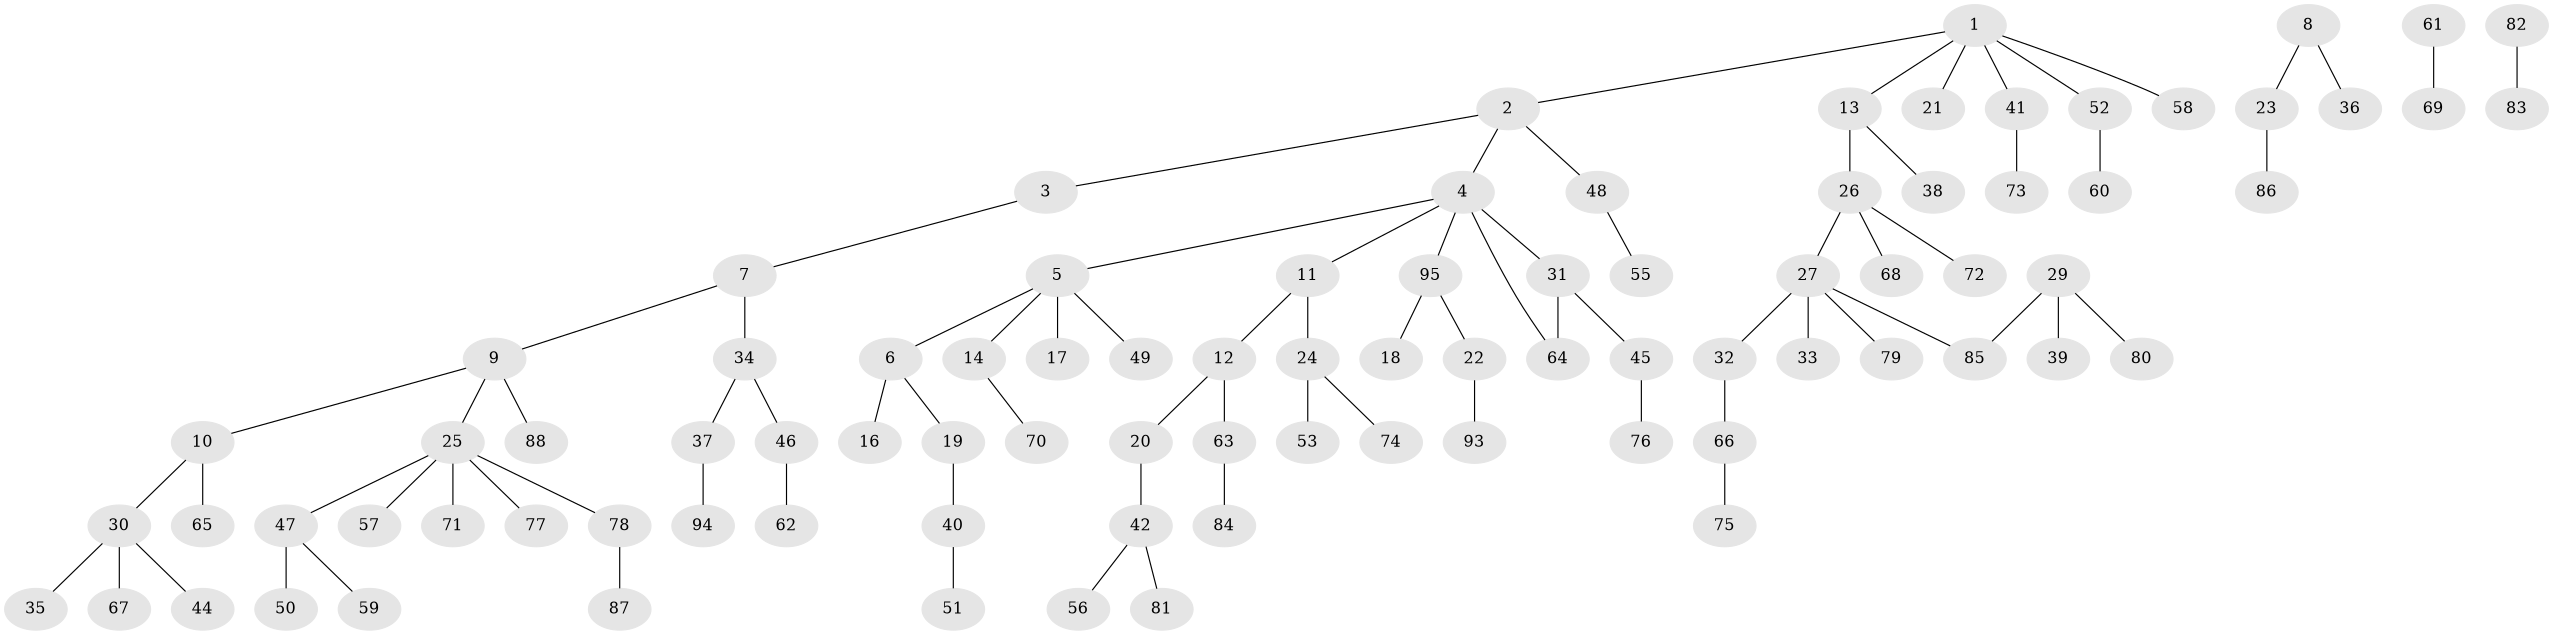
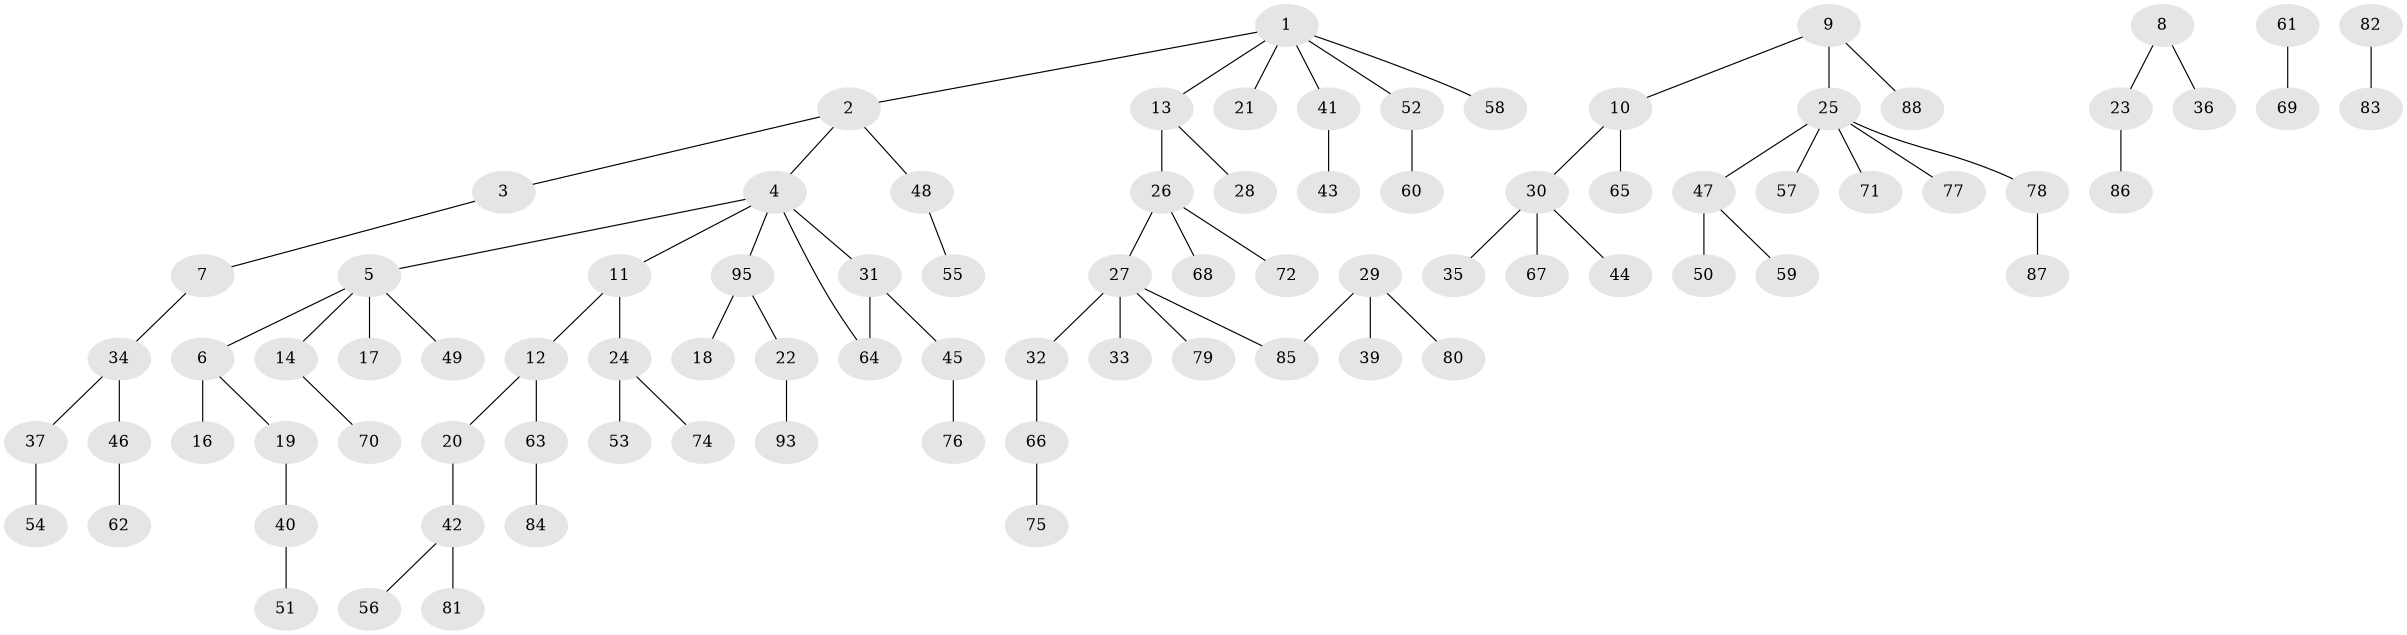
(1933, 192) -> (1245, 192)
(2017, 192) -> (1329, 192)
(620, 317) -> none
(703, 526) -> (36, 526)
